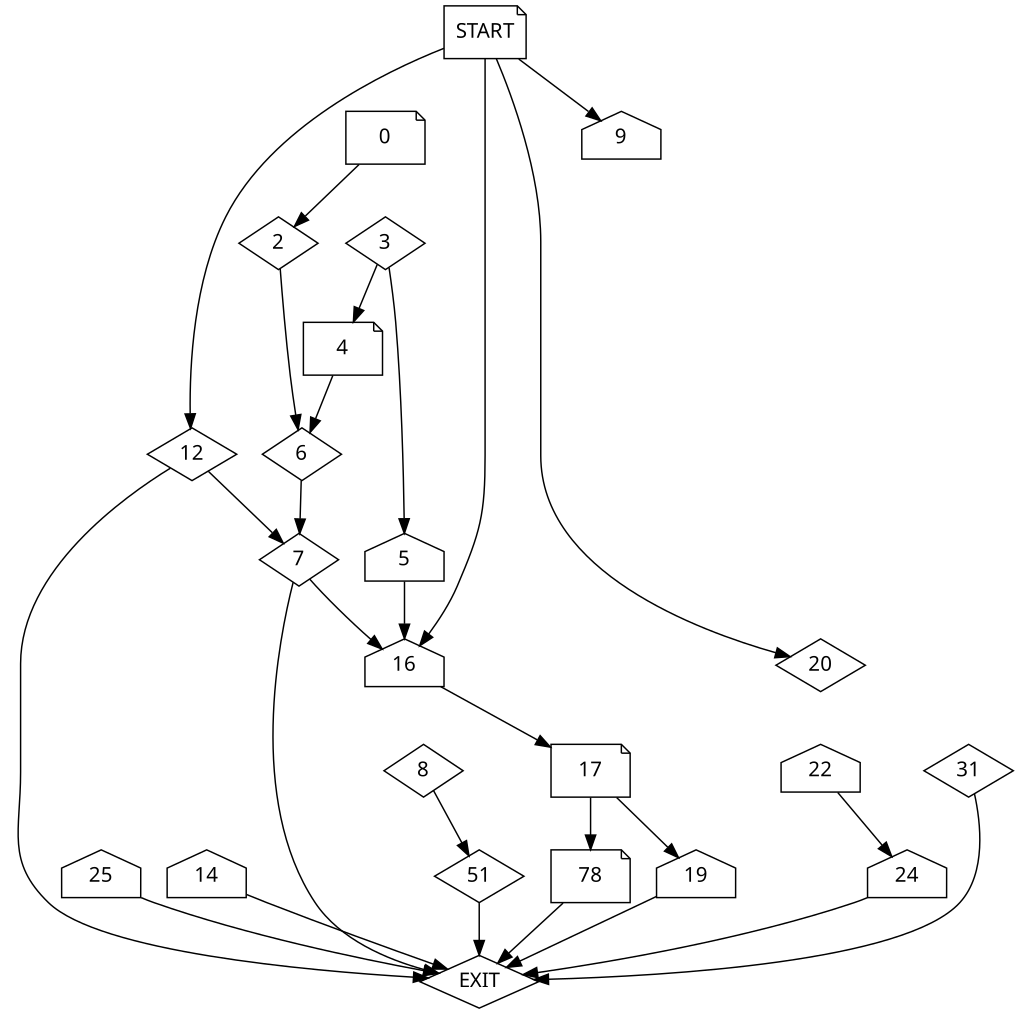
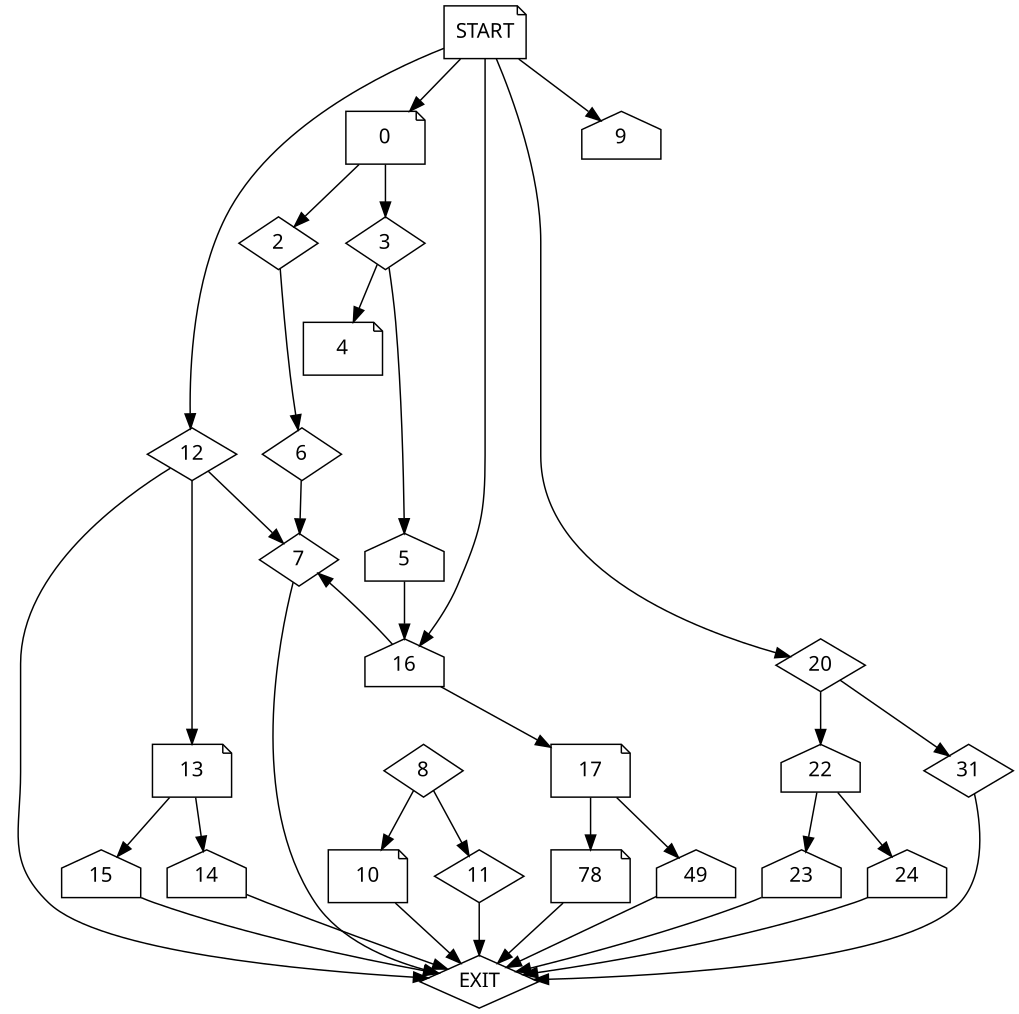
none -> (440, 80)
none -> (385, 183)
(324, 397) -> none
(339, 610) -> (362, 613)
none -> (821, 711)
none -> (889, 714)
none -> (192, 771)
(101, 876) -> (101, 876)
none -> (368, 876)
(479, 876) -> (479, 876)
(696, 876) -> (696, 876)
none -> (802, 876)
